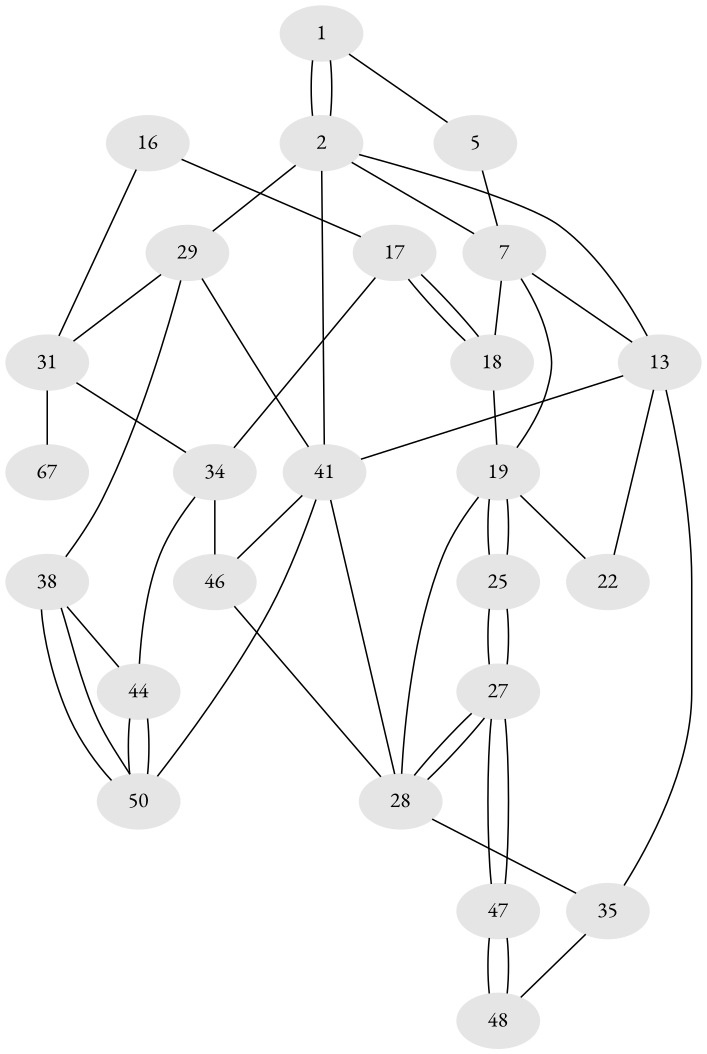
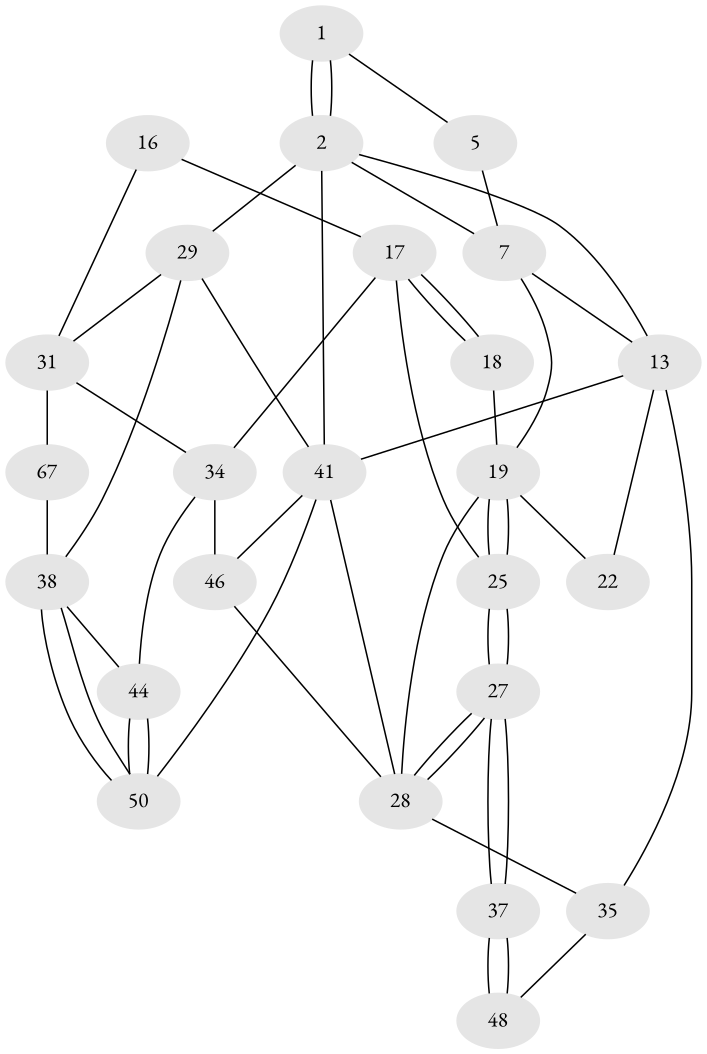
(498, 308) -> none
none -> (419, 425)
none -> (47, 527)
(498, 911) -> (498, 911)
